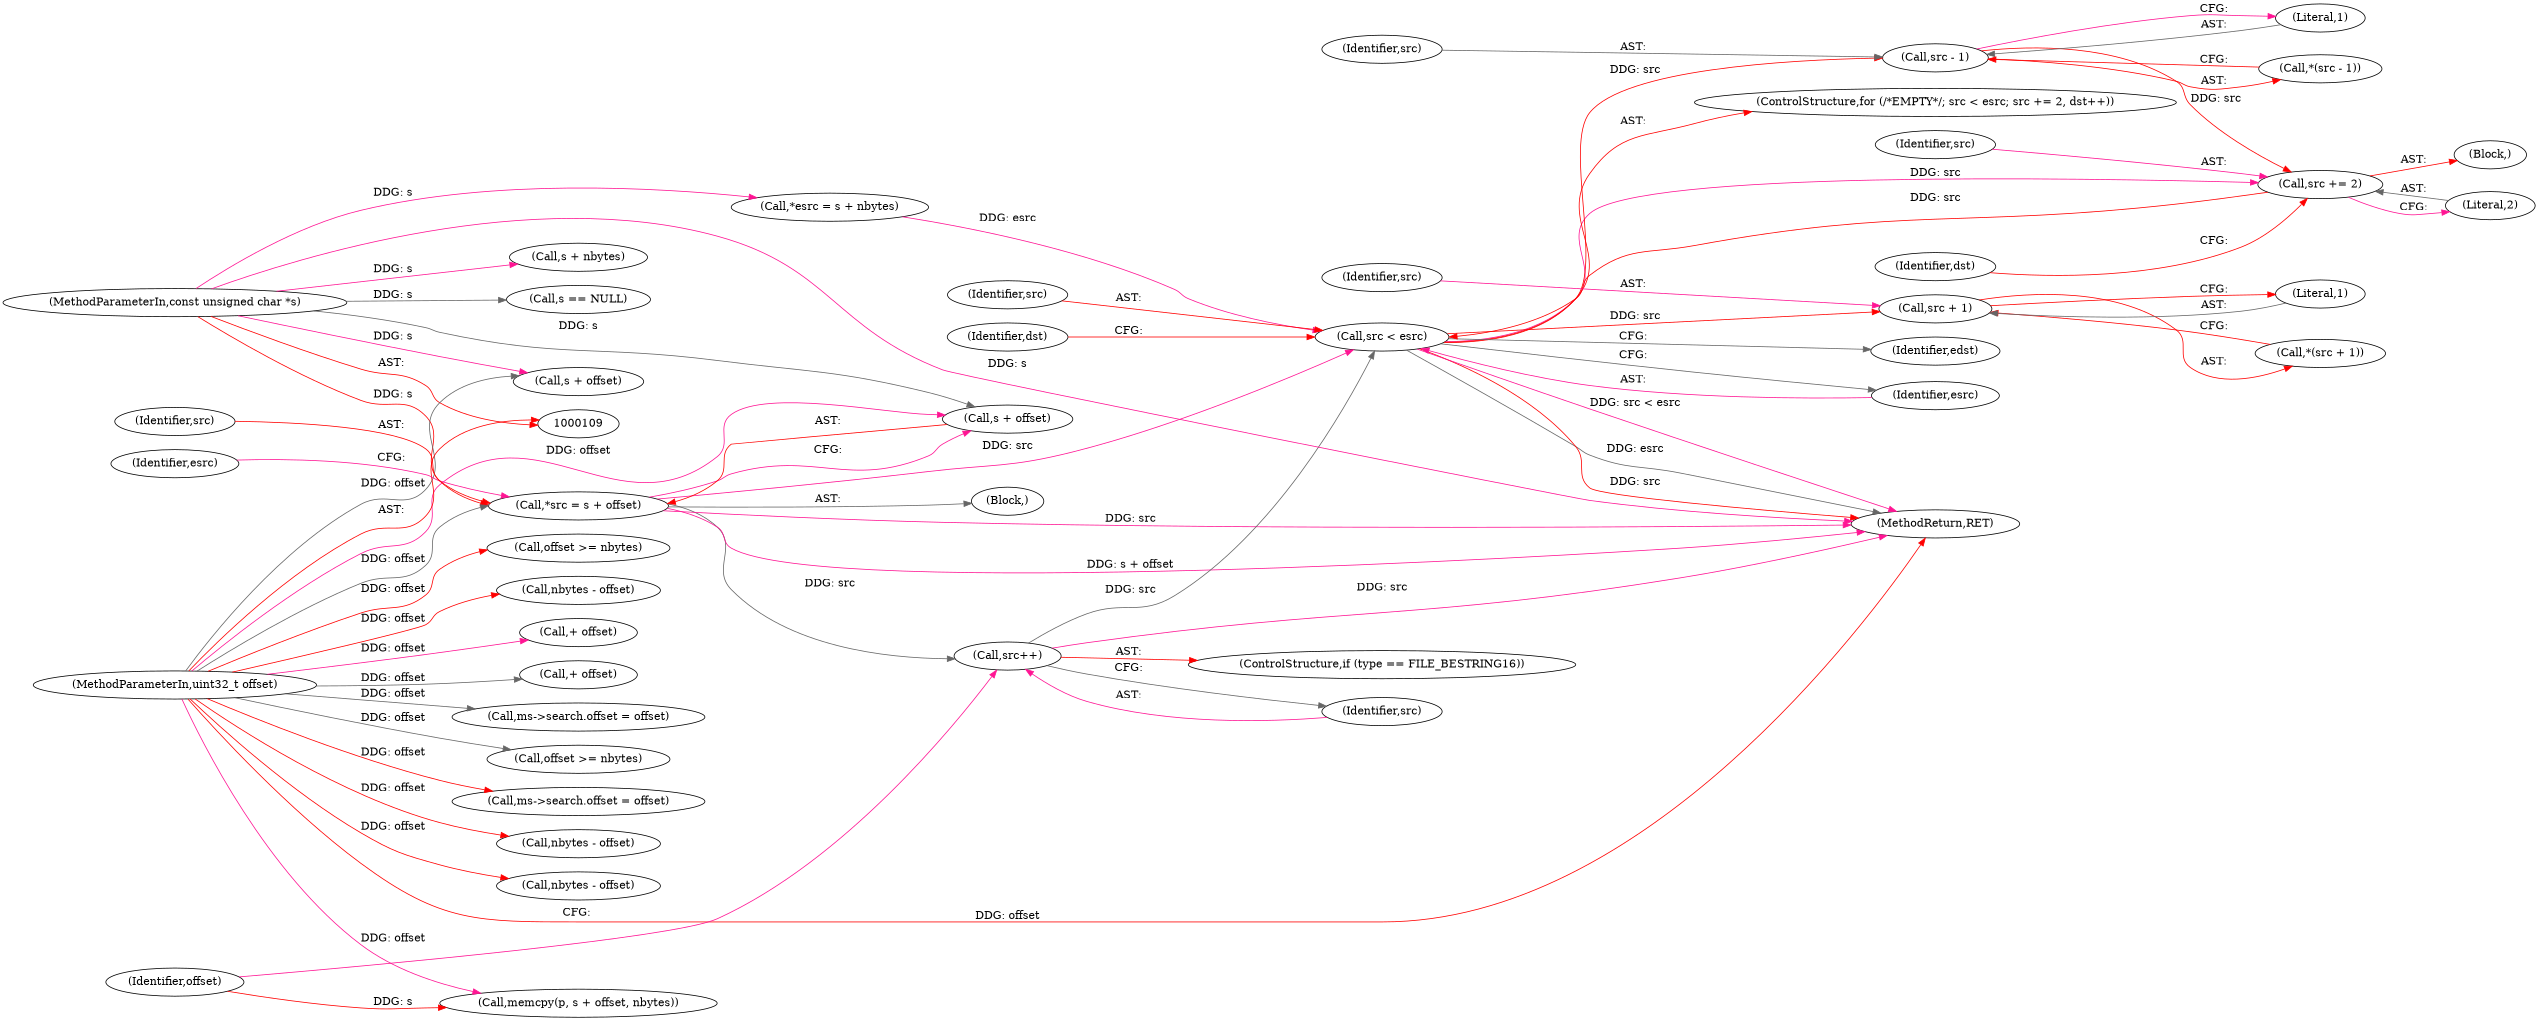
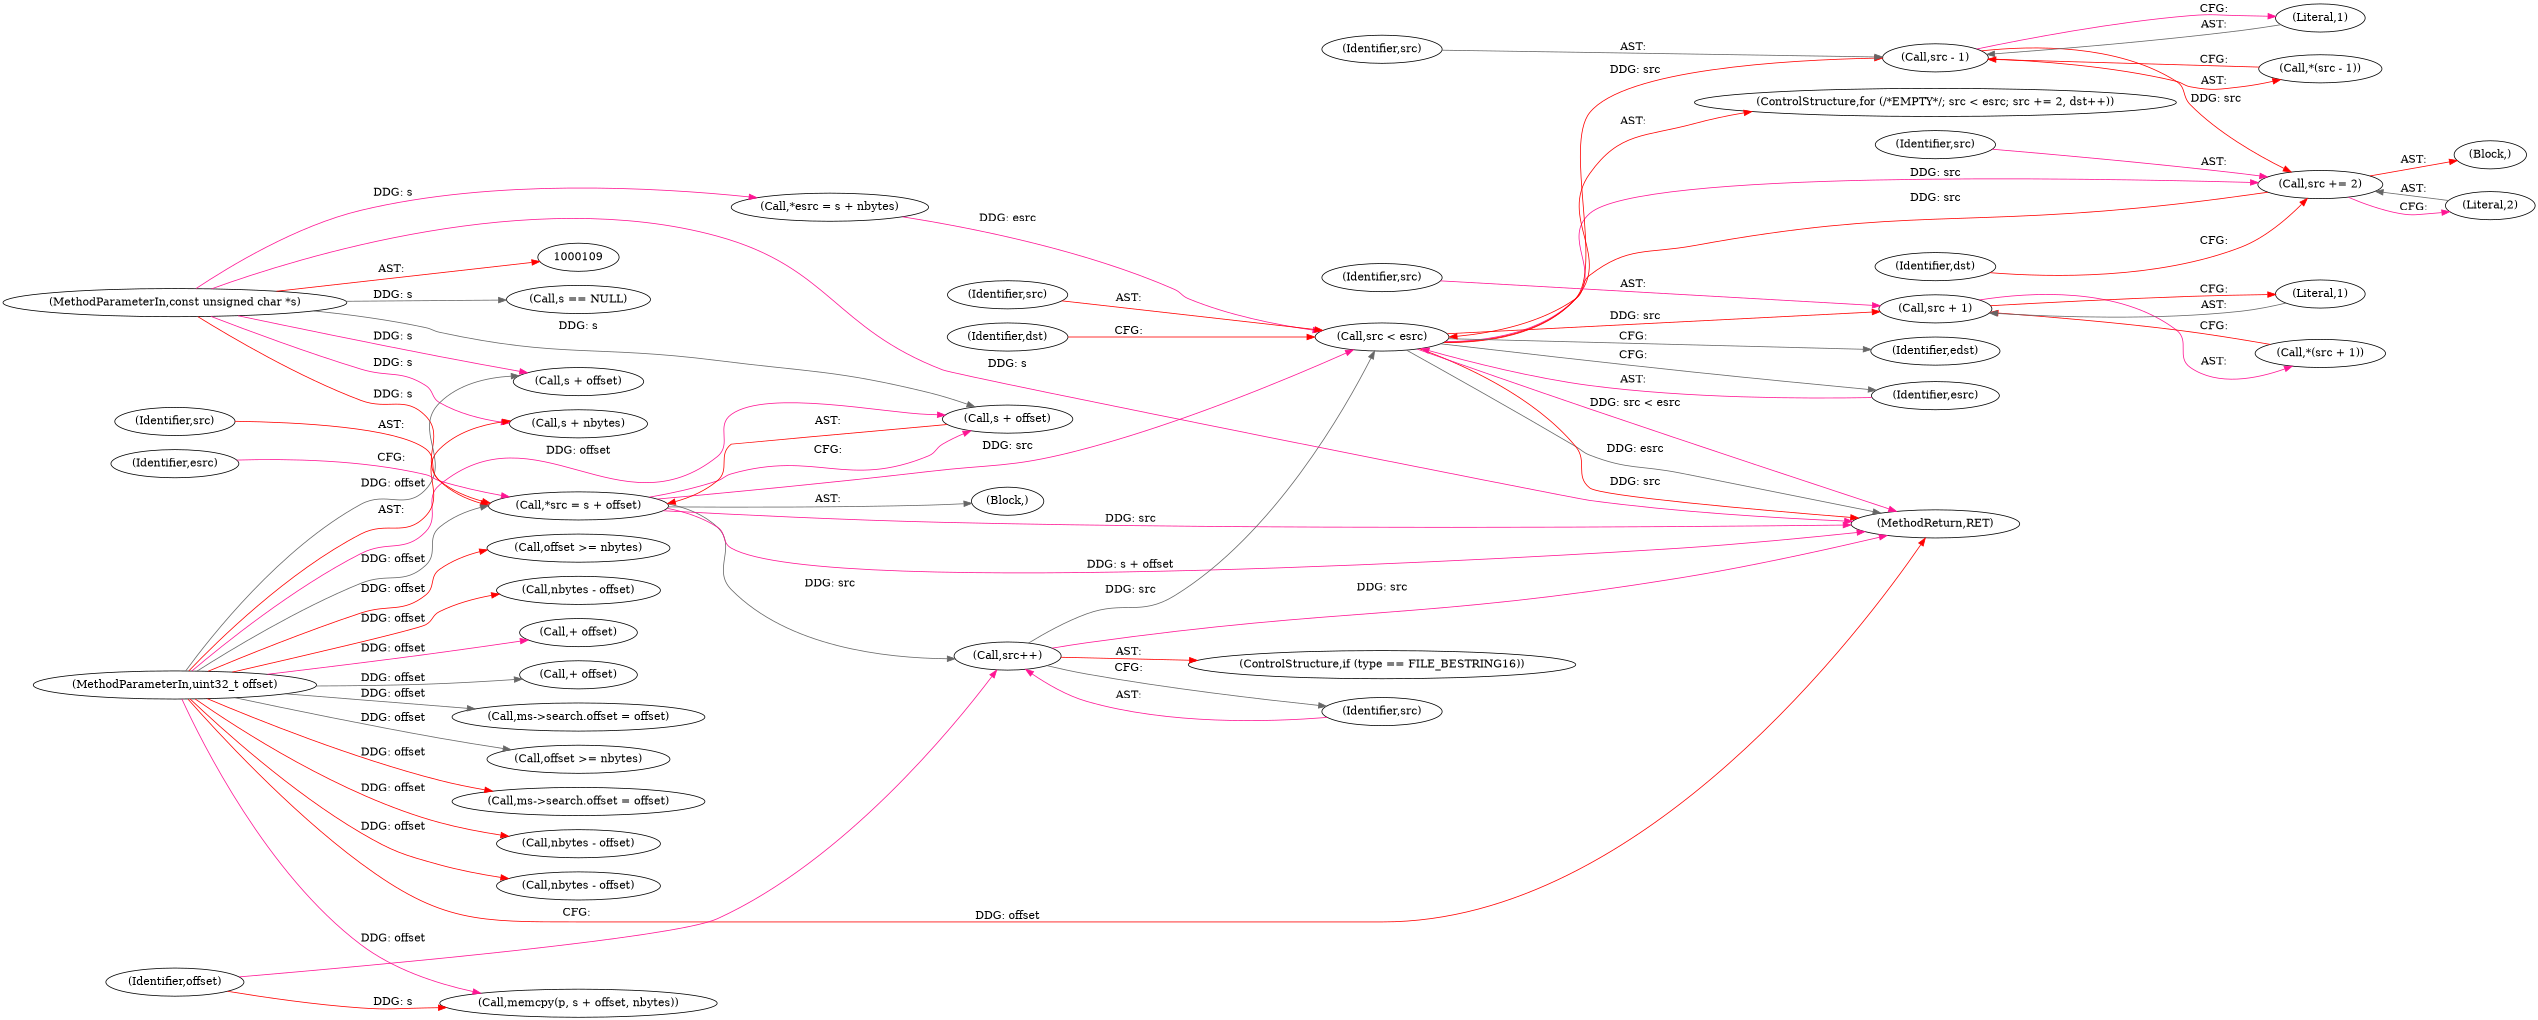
(2140, 311) -> (2140, 311)
(369, 531) -> (356, 537)
